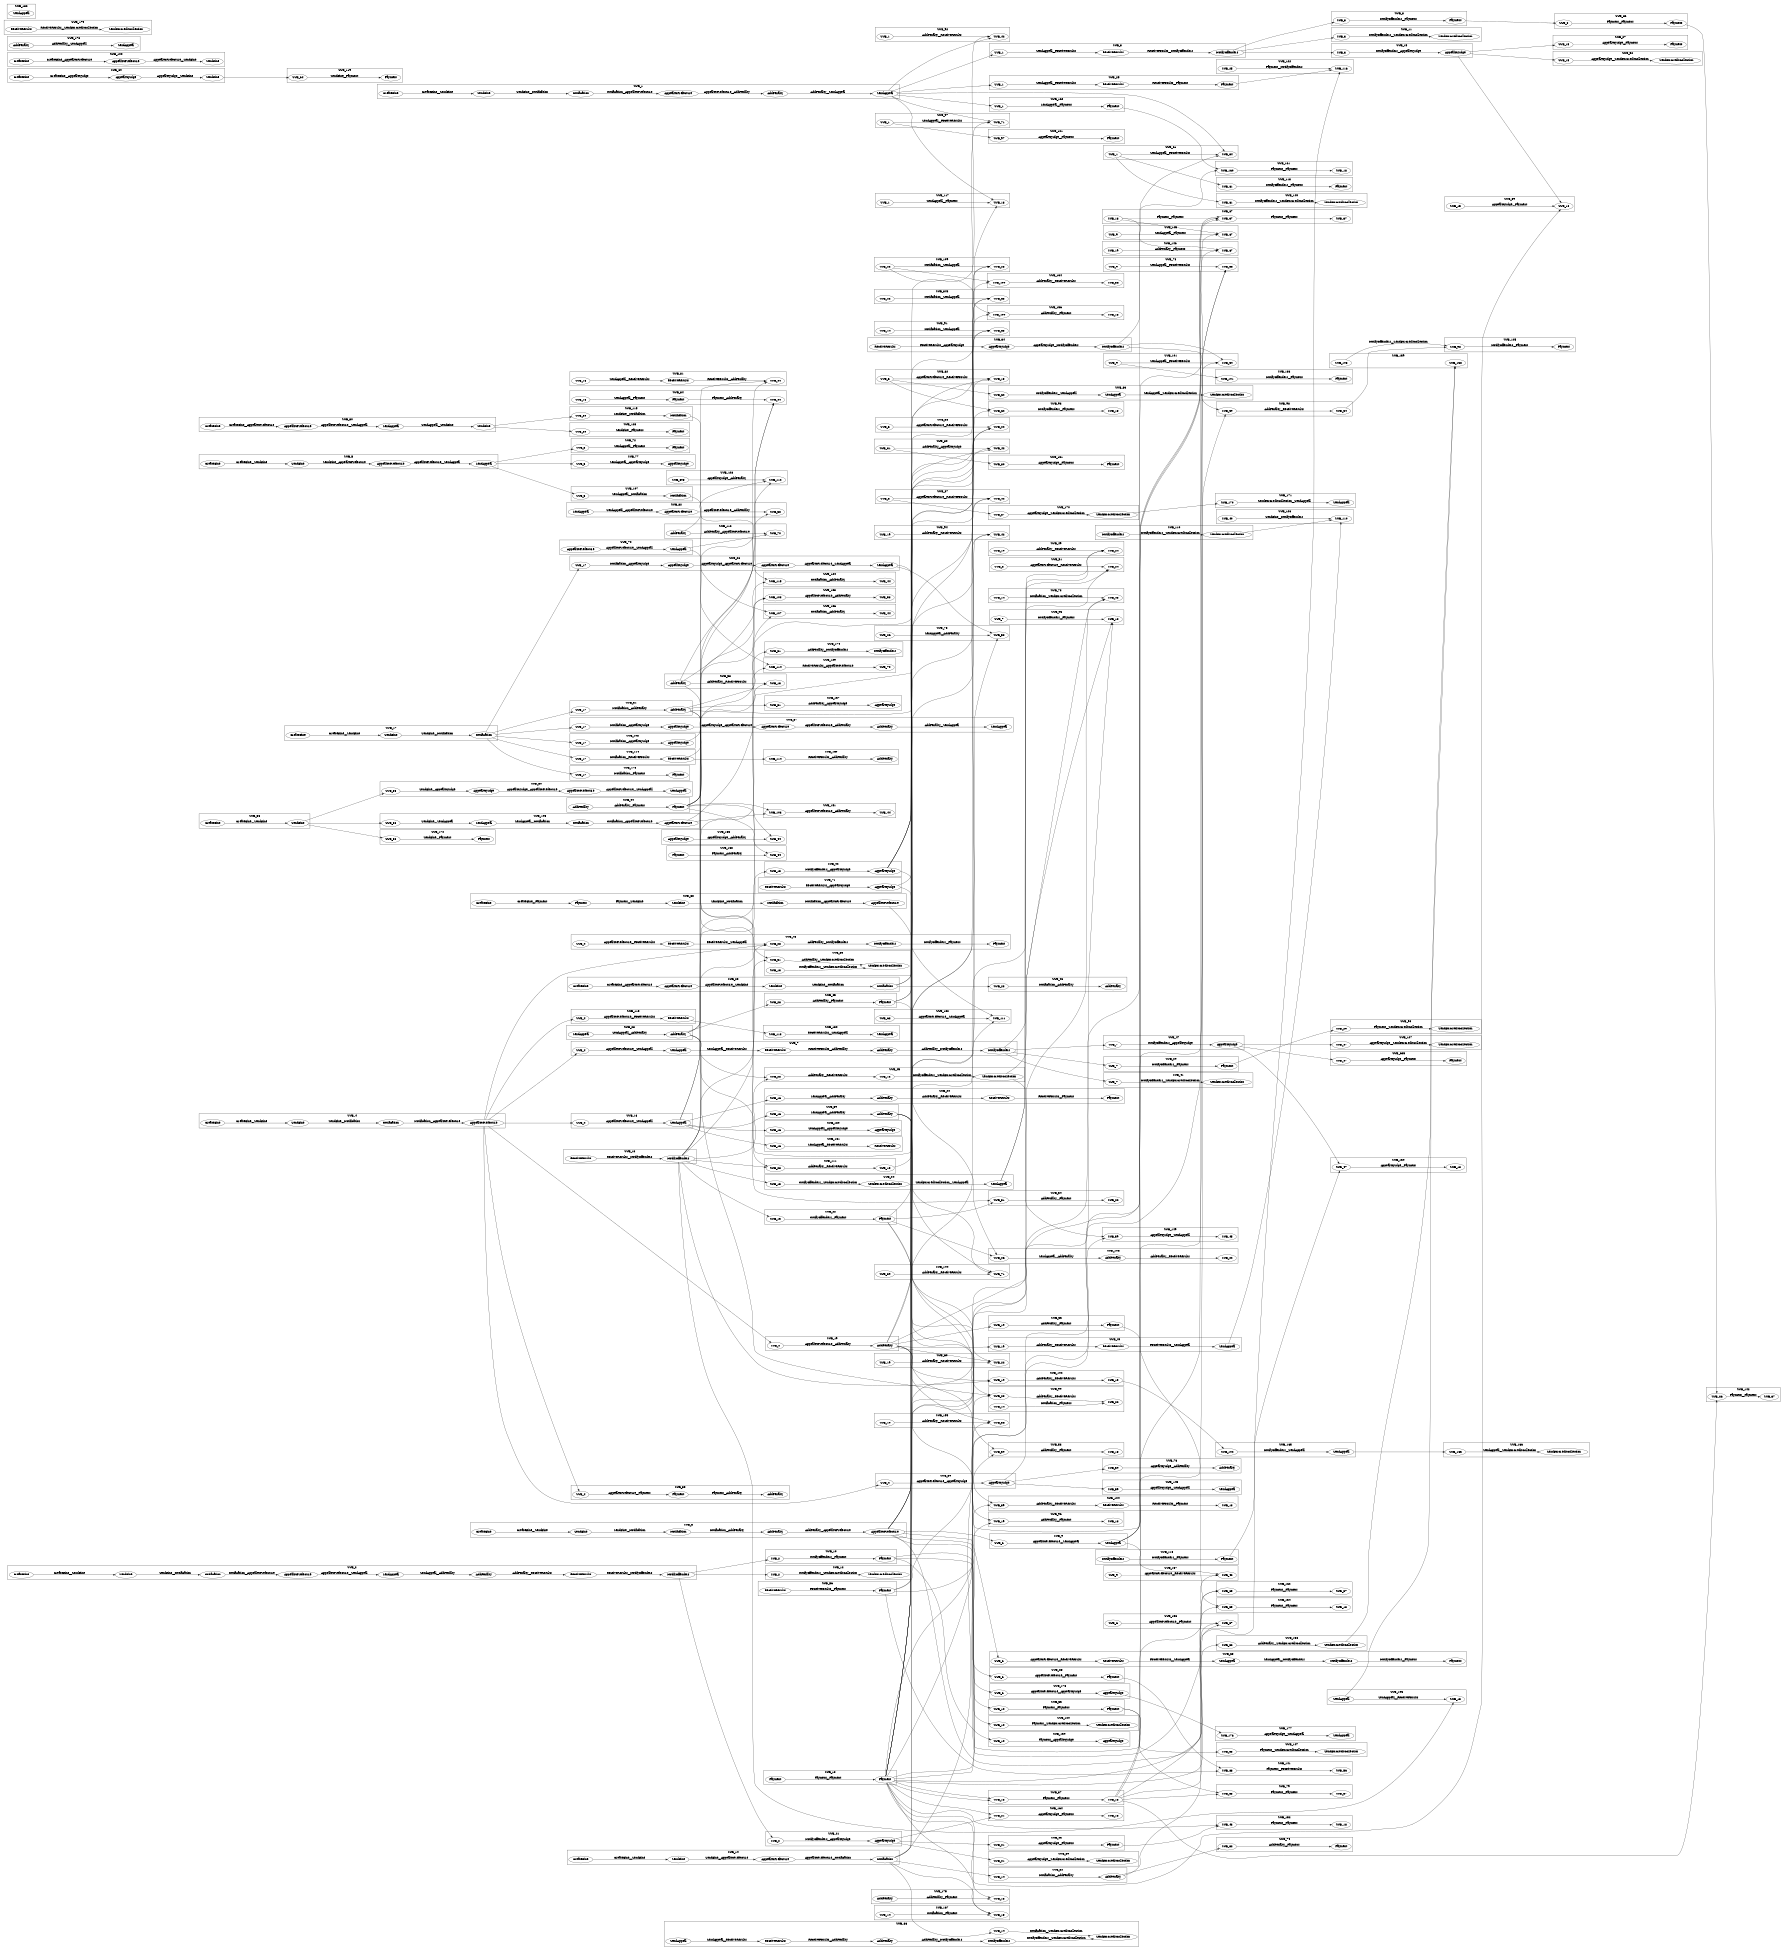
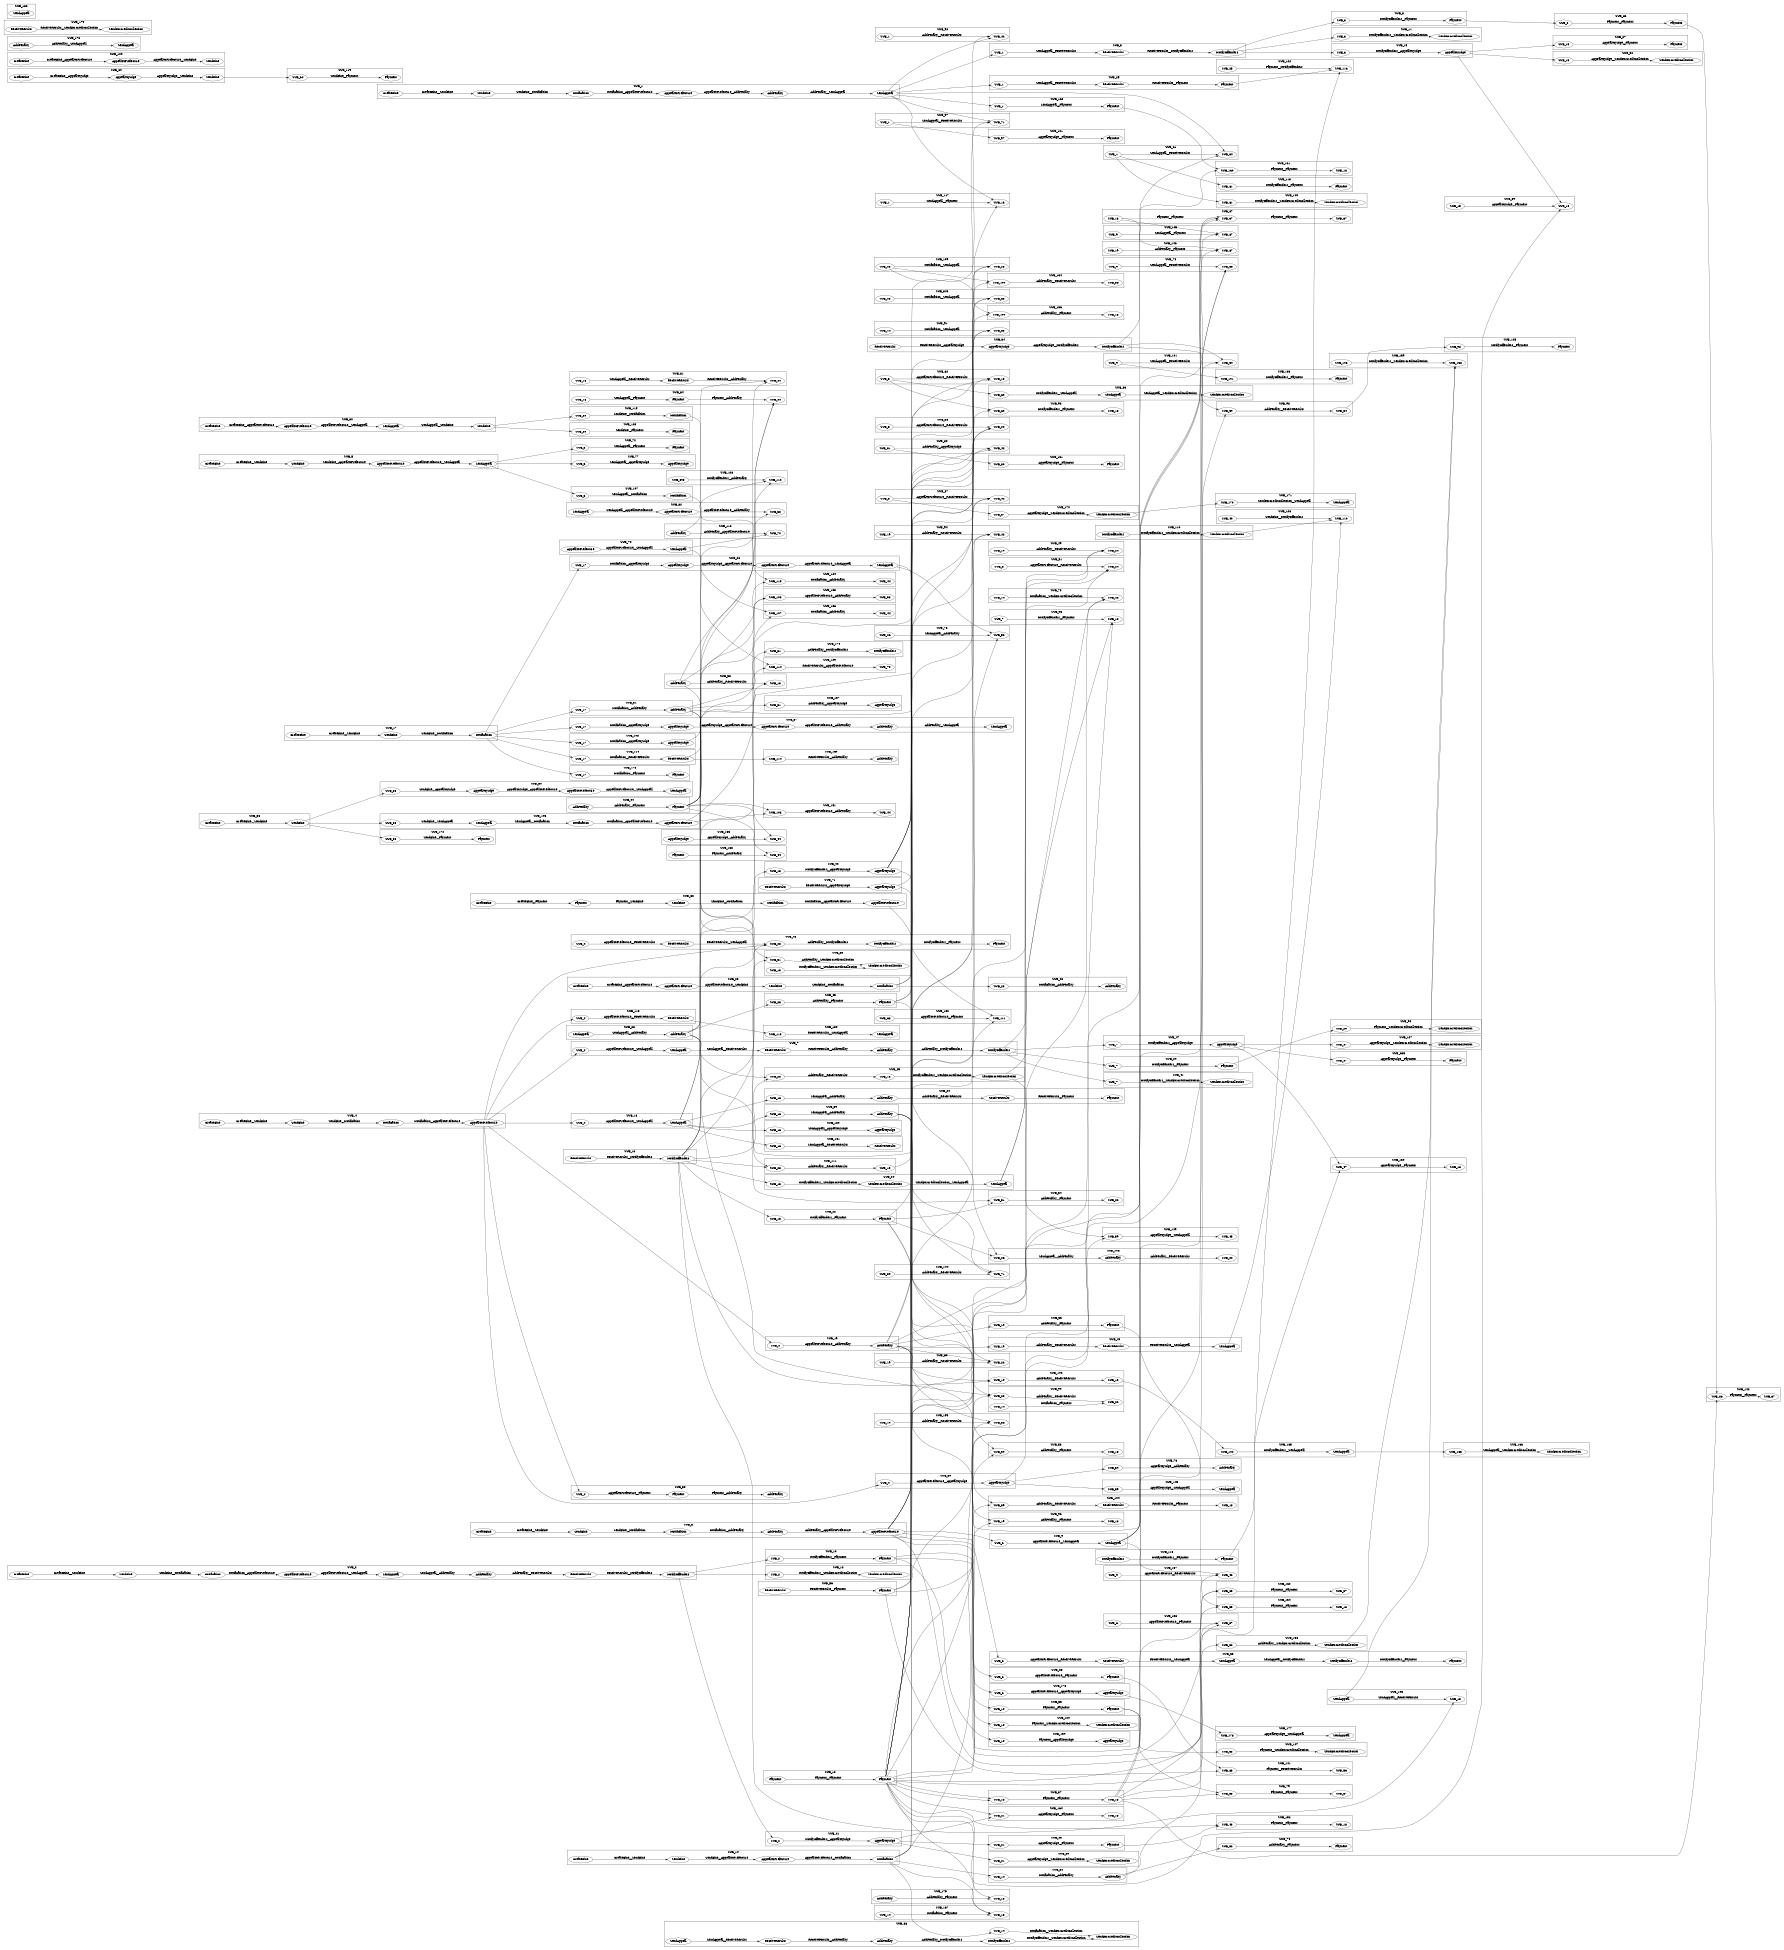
(1394, 344) -> (1397, 363)
(727, 478) -> (727, 478)
(942, 1017) -> (942, 1017)
